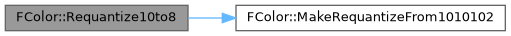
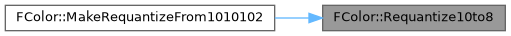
(205, 18) -> (292, 18)
